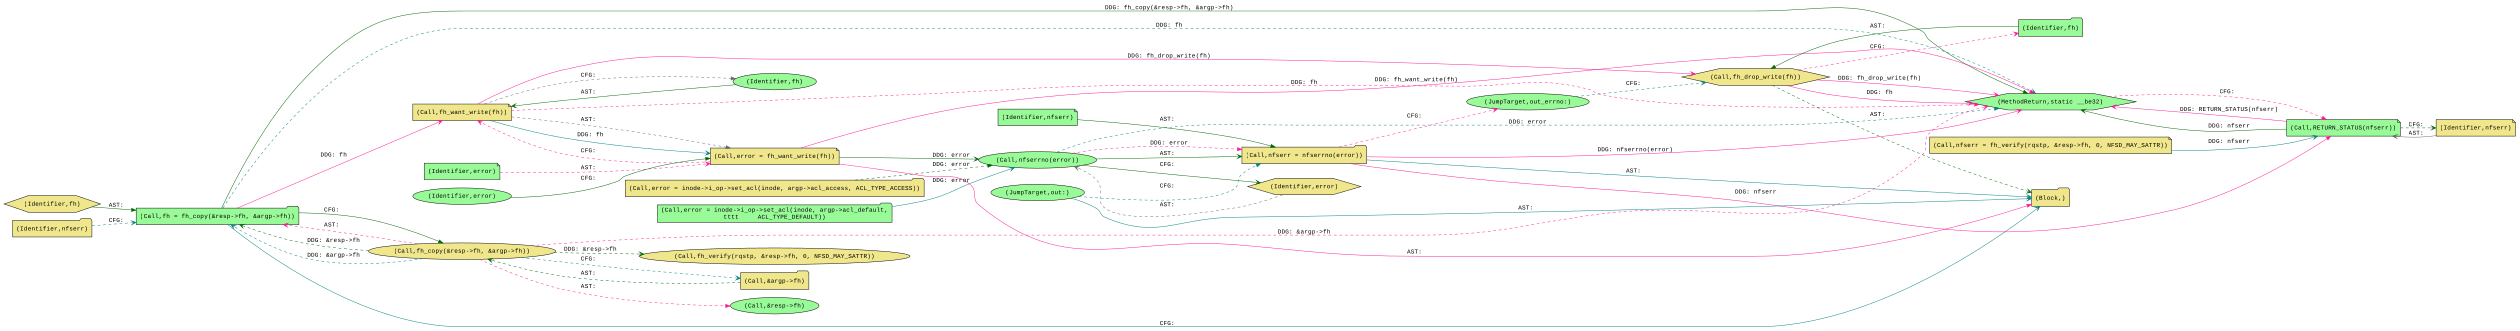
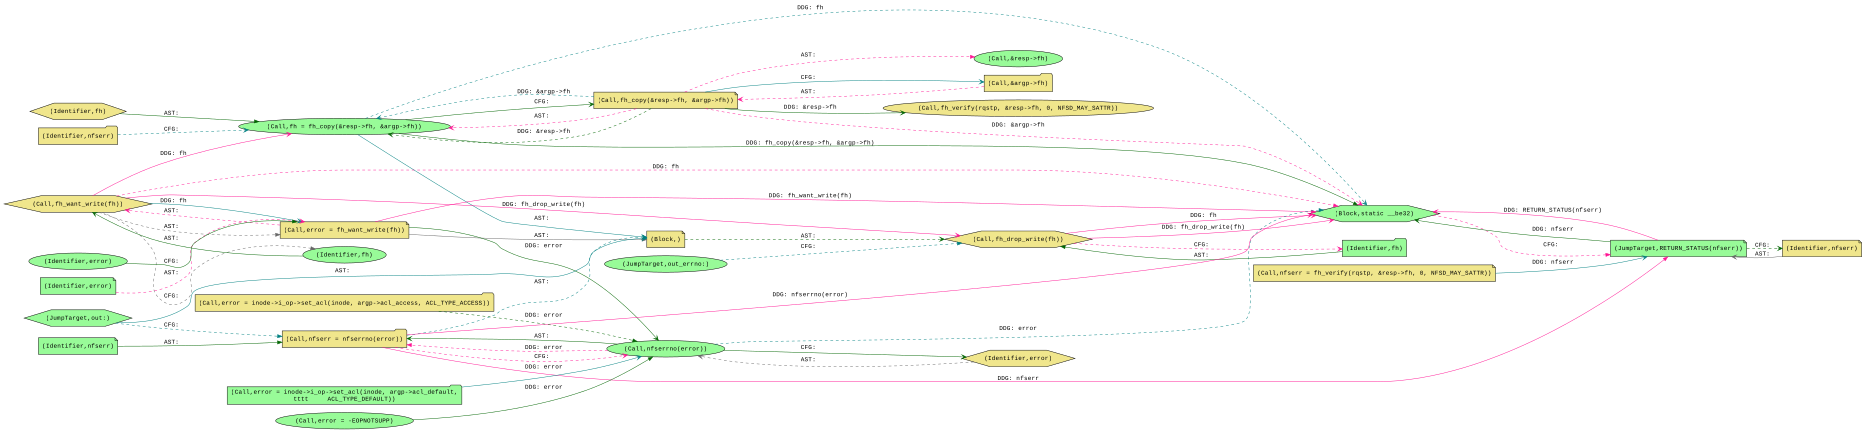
(1639, 90) -> (839, 252)
(2051, 102) -> (1374, 214)
(462, 112) -> (78, 204)
(2344, 128) -> (1679, 248)
(1416, 129) -> (509, 360)
(1897, 144) -> (812, 239)
(590, 151) -> (174, 211)
(338, 165) -> (187, 156)
(1697, 179) -> (540, 302)
(1038, 192) -> (78, 318)
(2051, 198) -> (666, 239)
(218, 216) -> (345, 126)
(370, 220) -> (497, 111)
(462, 251) -> (666, 100)
(597, 253) -> (813, 113)
(1422, 256) -> (526, 239)
(628, 269) -> (842, 81)
(615, 281) -> (863, 95)
(1169, 323) -> (544, 218)
none -> (345, 421)
